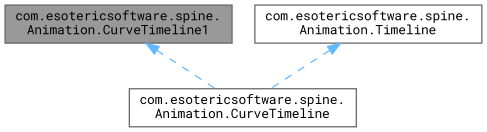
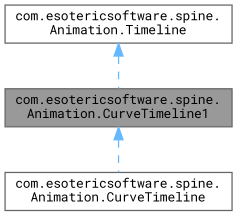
(300, 69) -> (119, 72)
